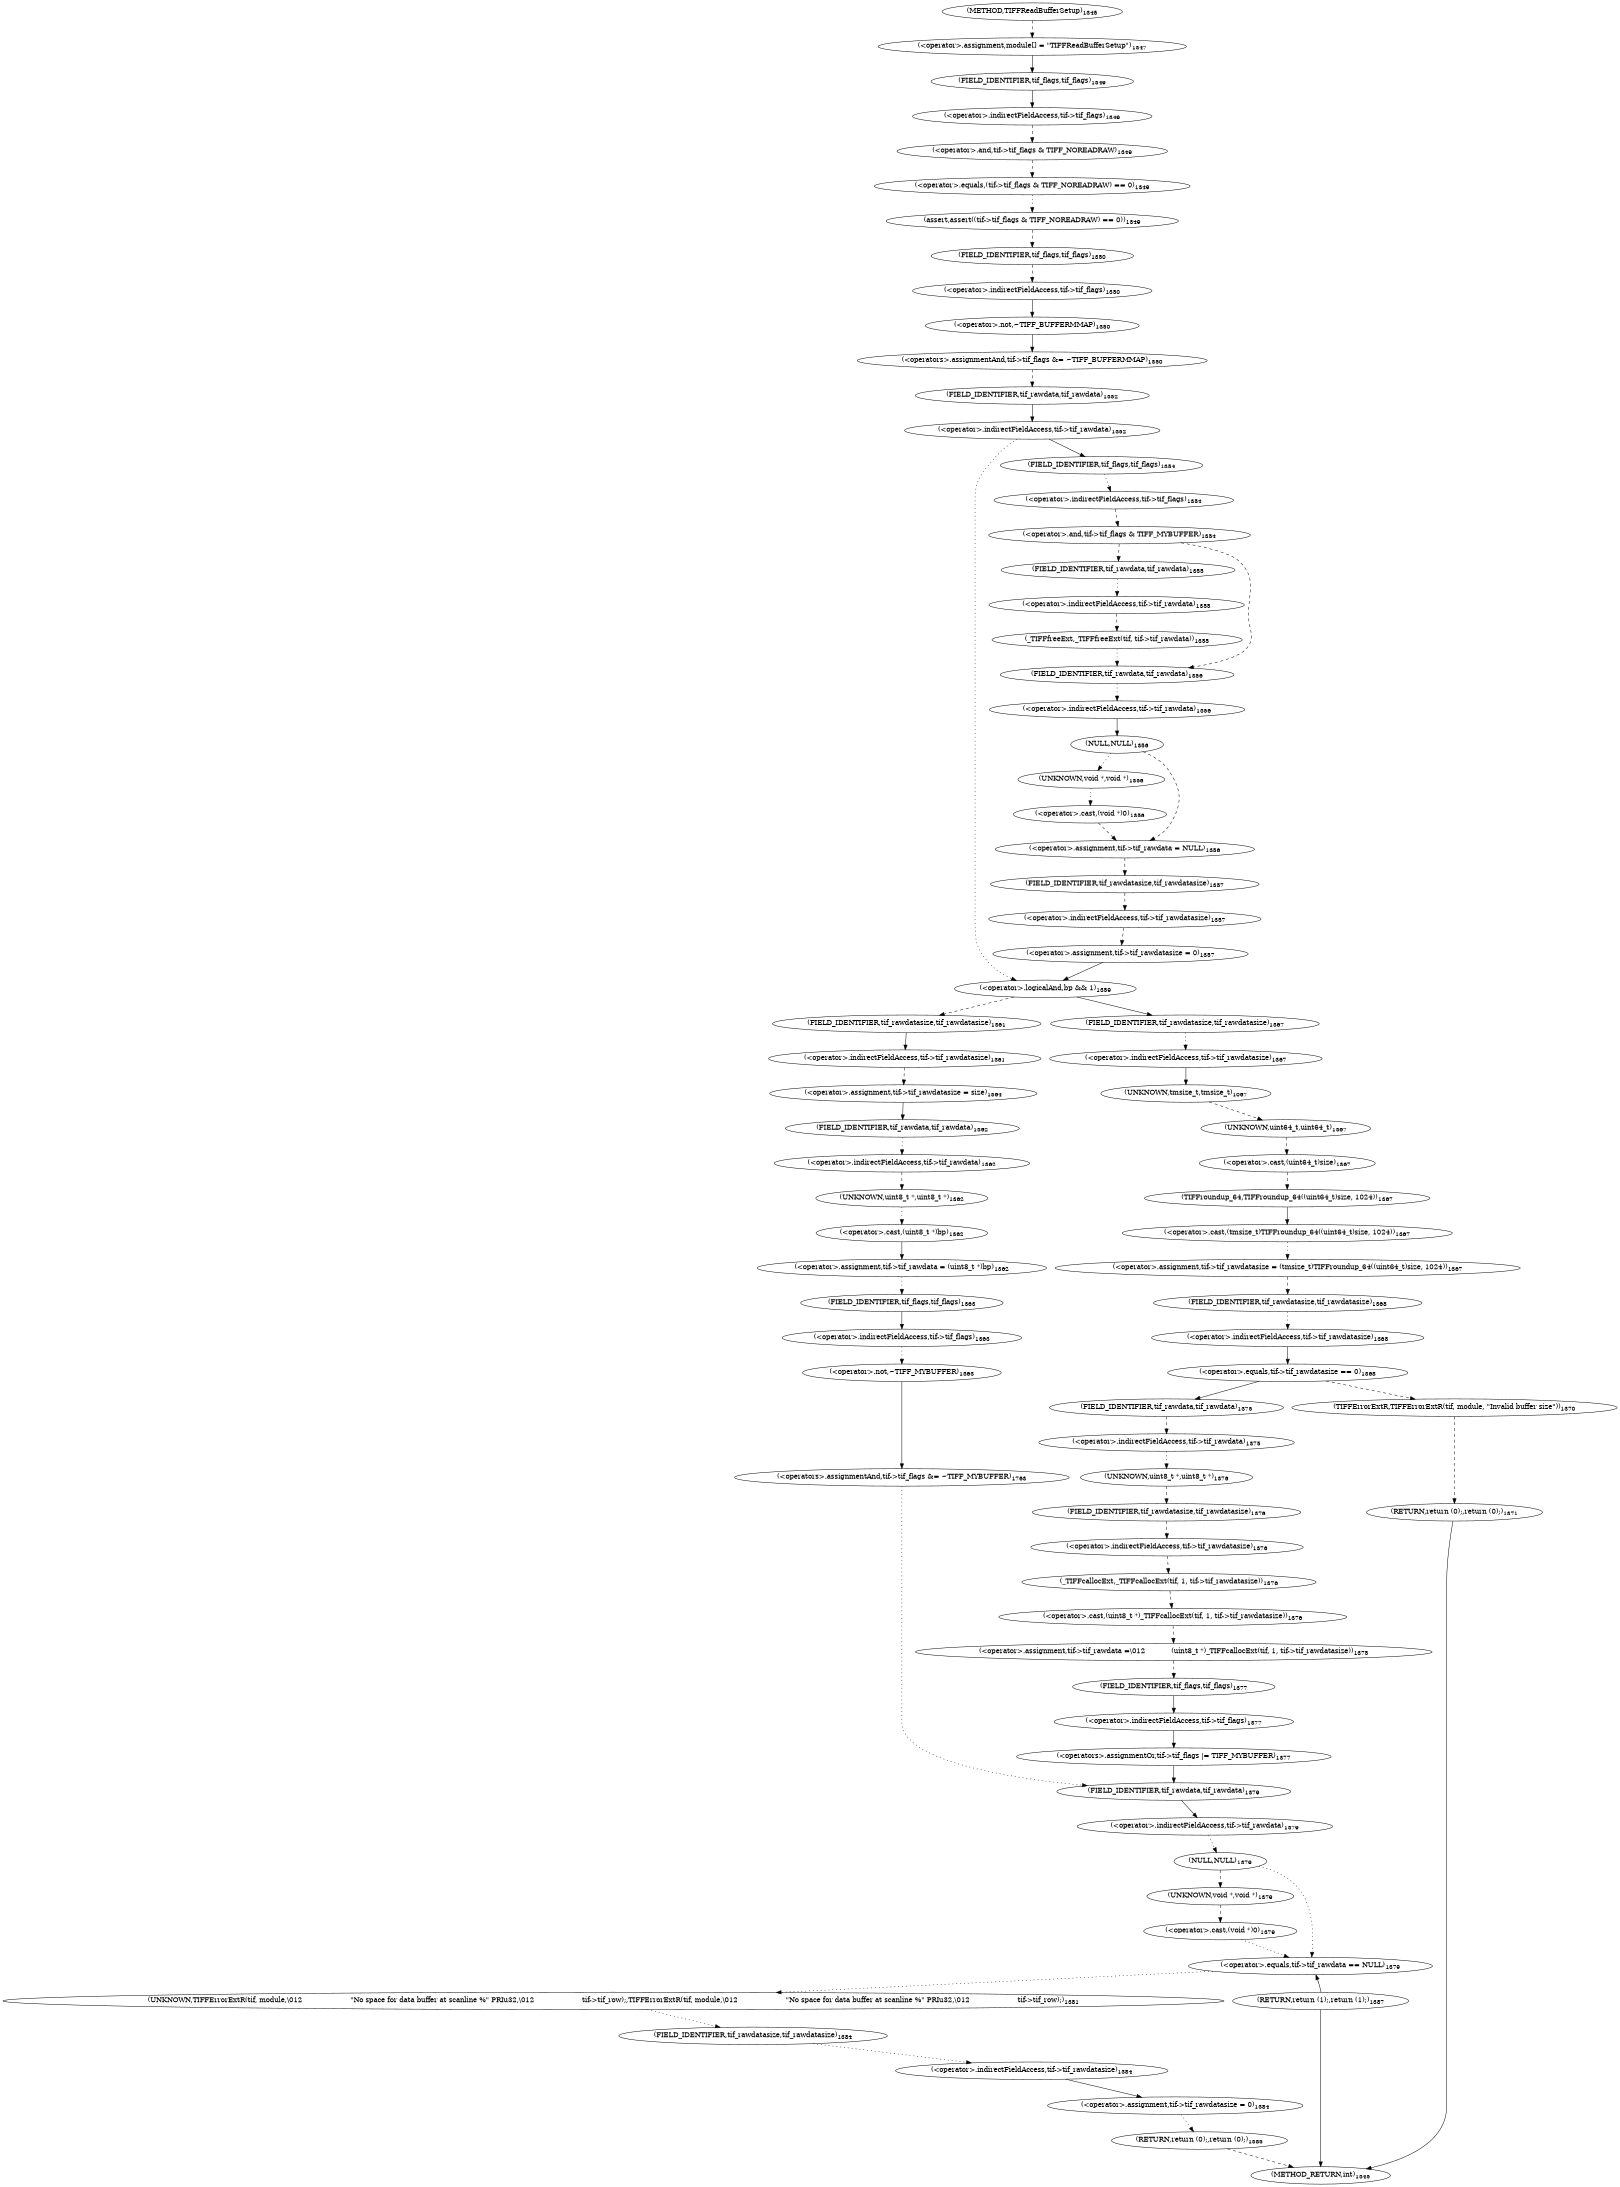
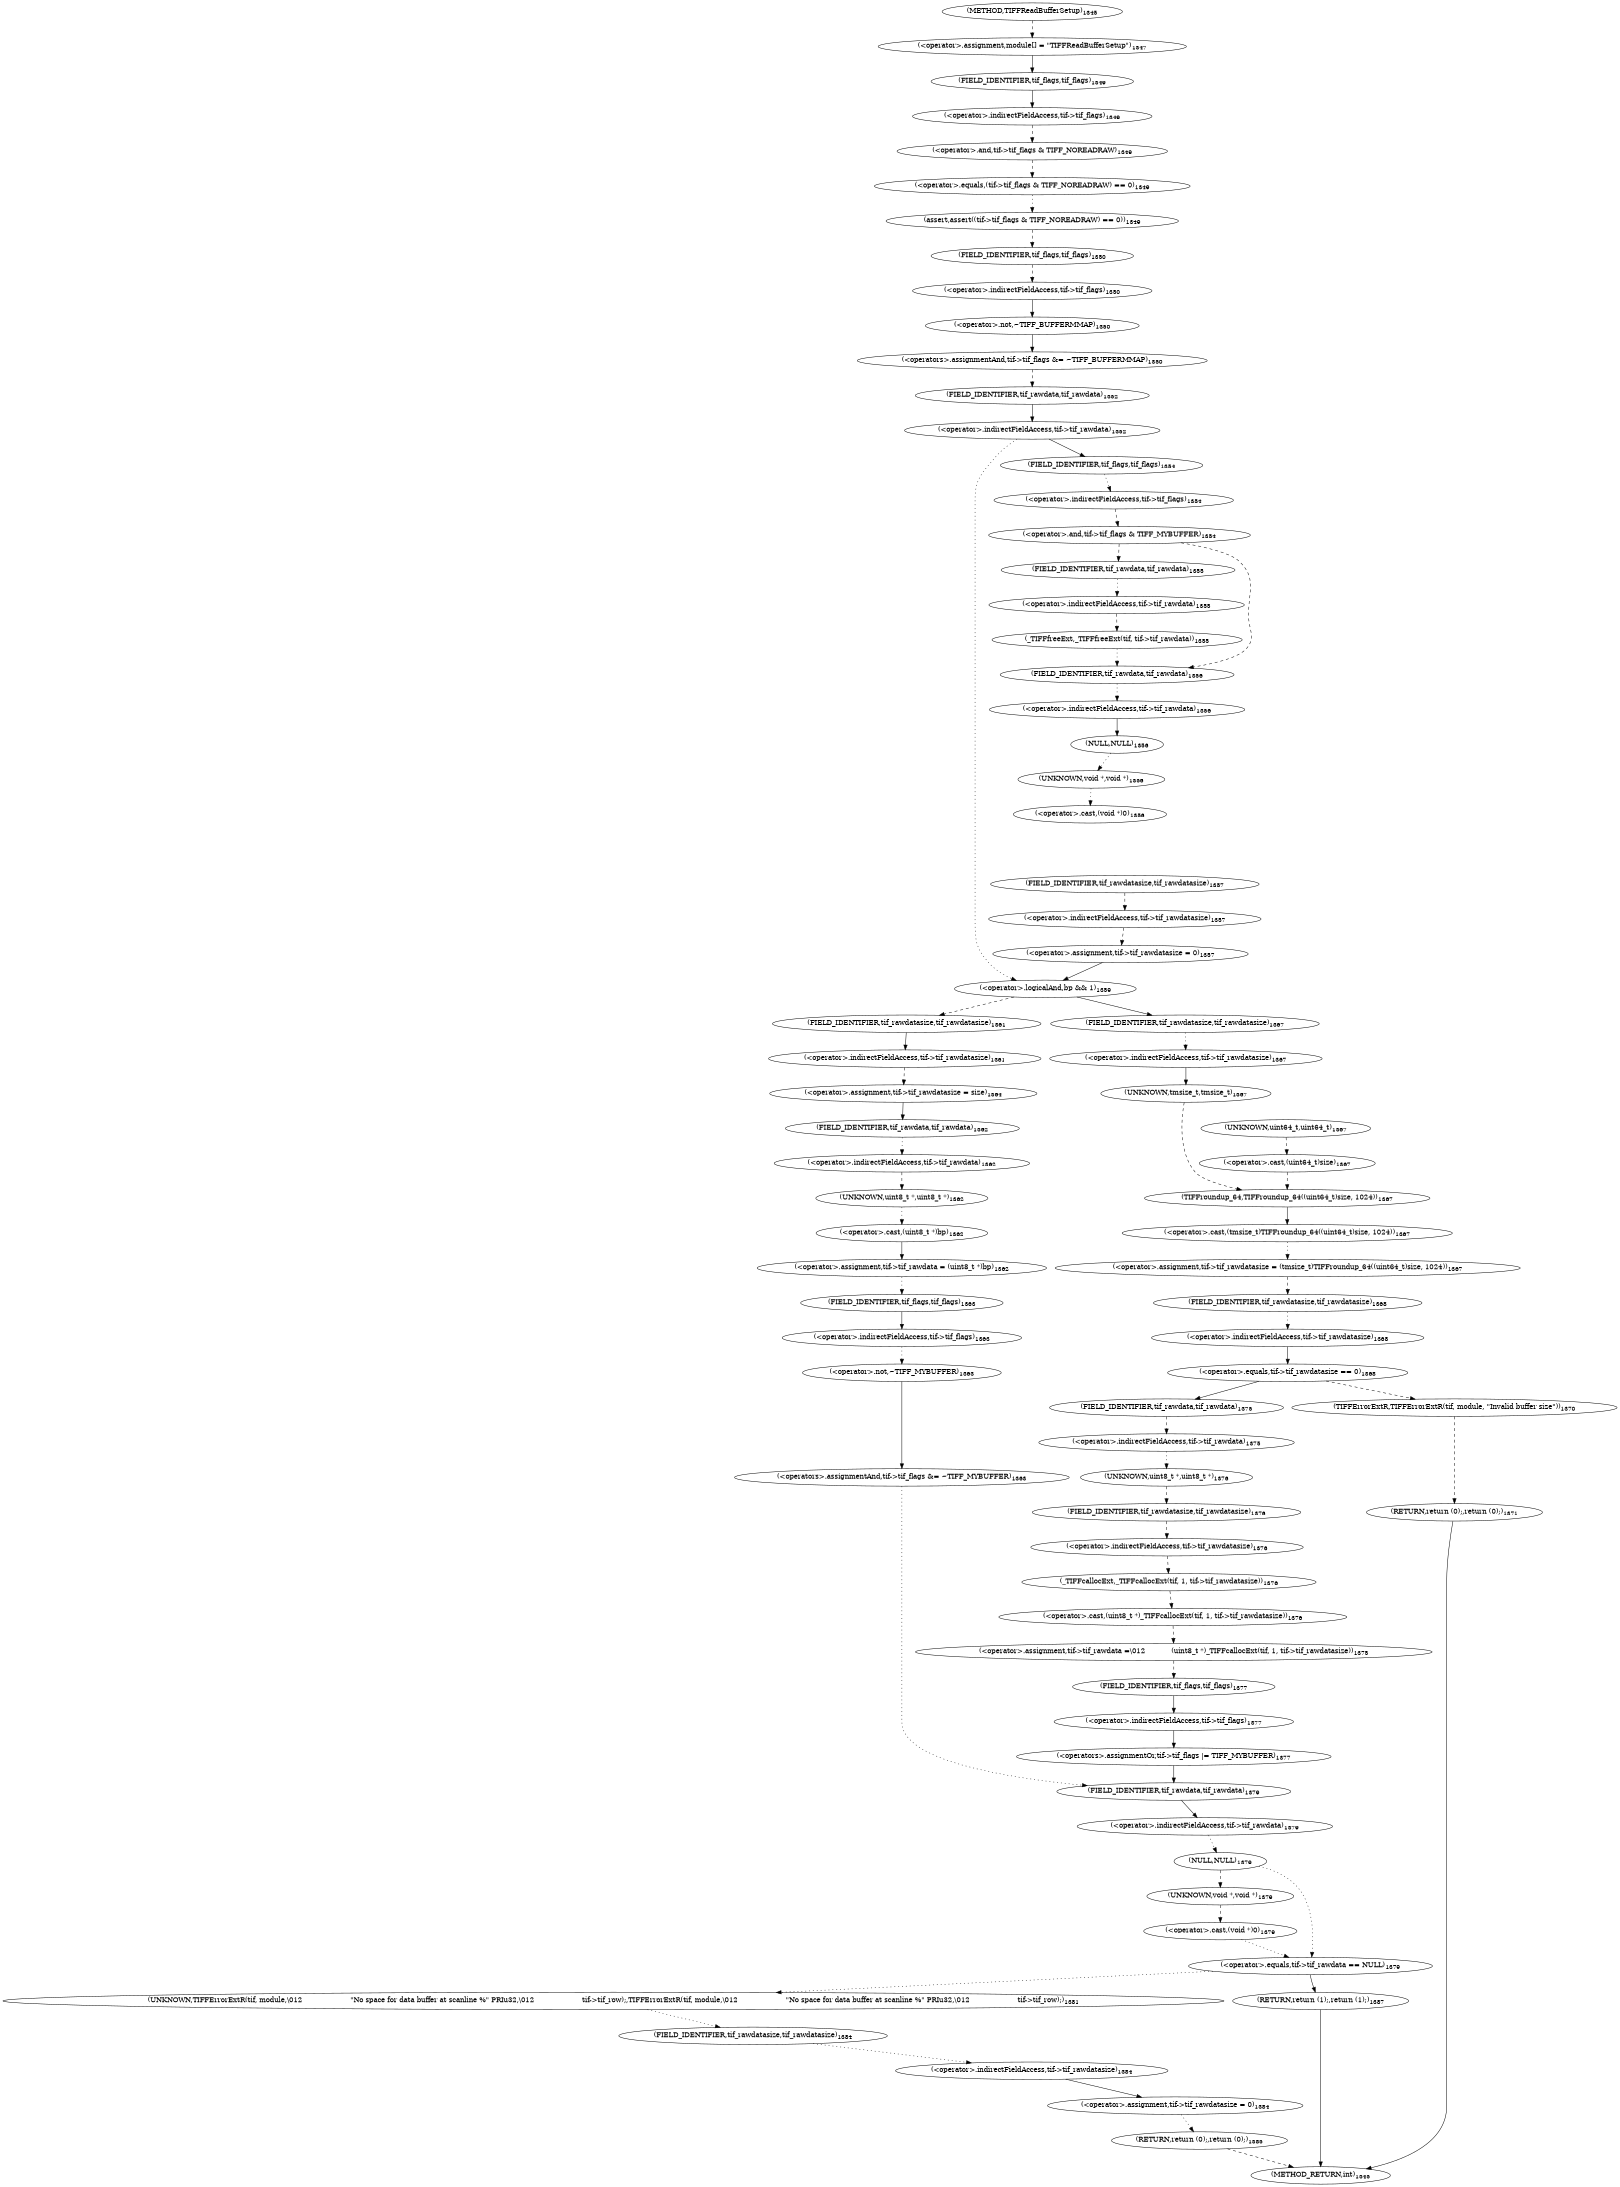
(1125, 849) -> none
(1240, 1093) -> (1240, 1093)
(1233, 1110) -> (1188, 1160)
(1019, 1477) -> (1019, 1477)
(1320, 1986) -> (1312, 1981)
